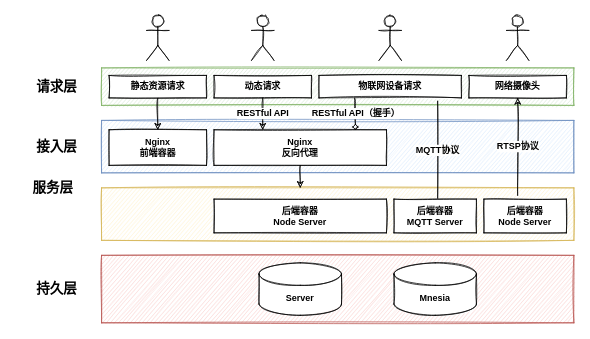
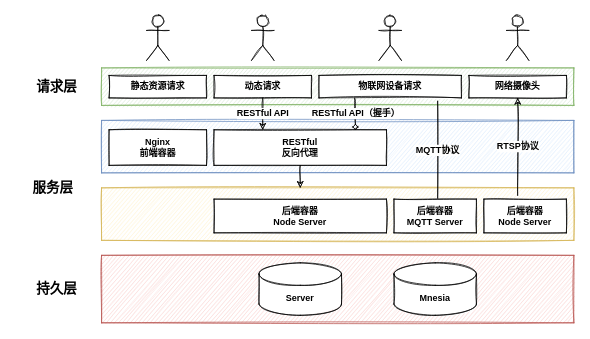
(158, 114) -> none
(57, 147) -> none
(300, 147) -> (300, 147)
